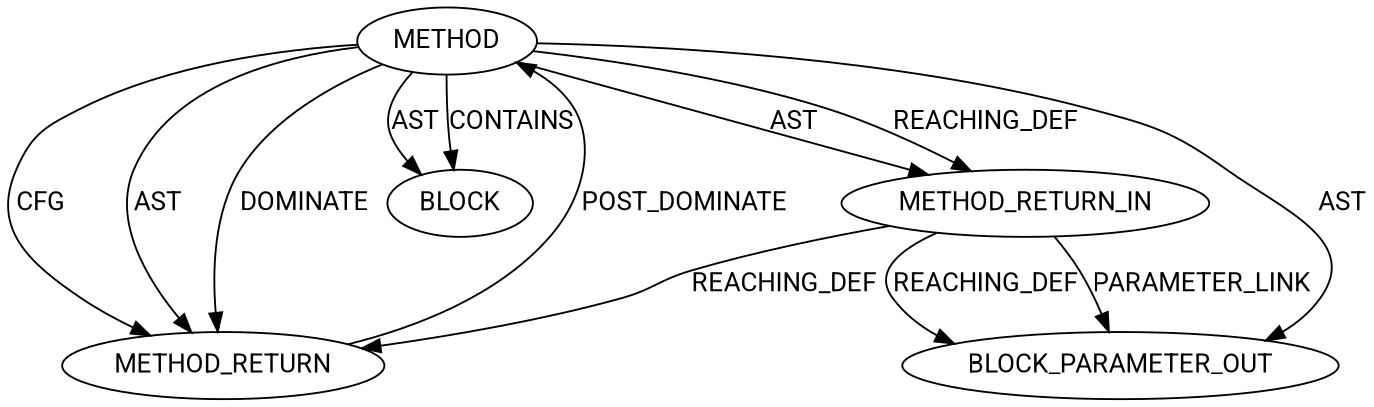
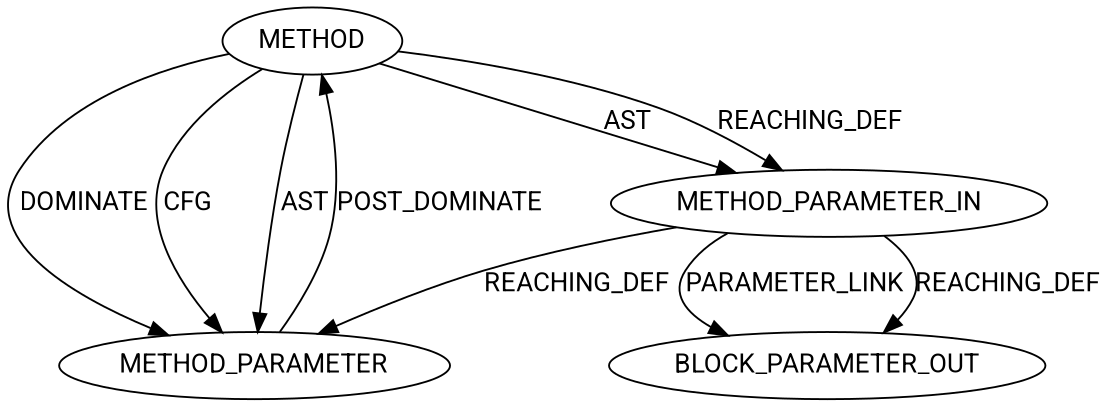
(1004, 89) -> none
(460, 203) -> none
(1025, 203) -> (829, 203)
(223, 366) -> (255, 366)
